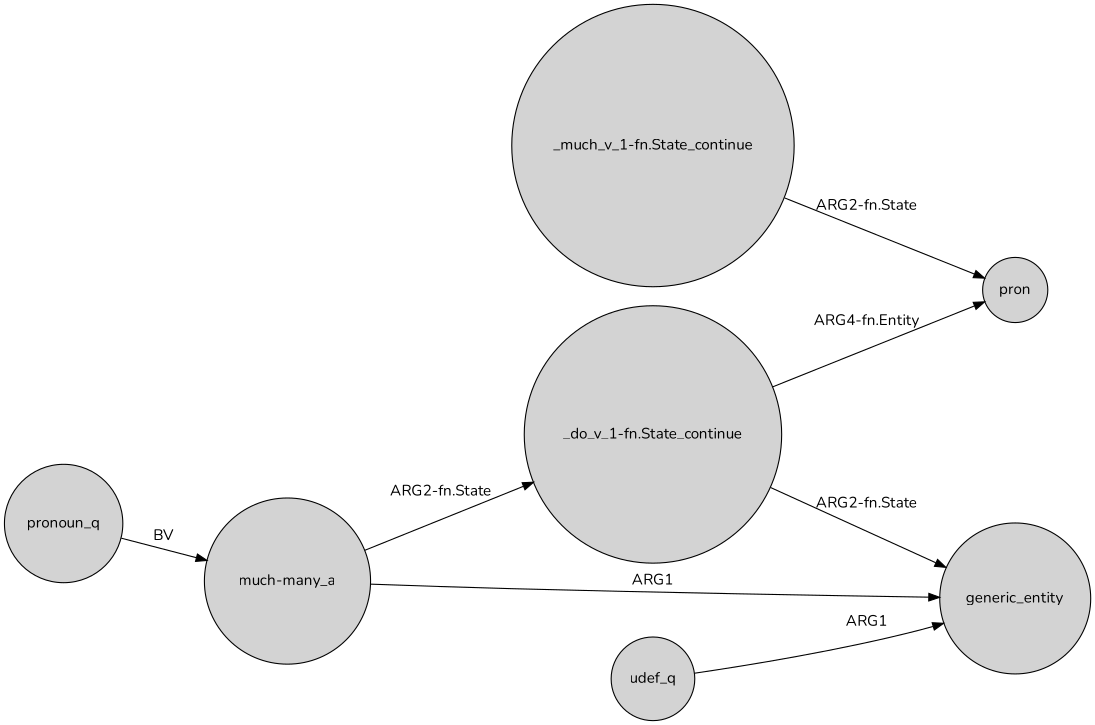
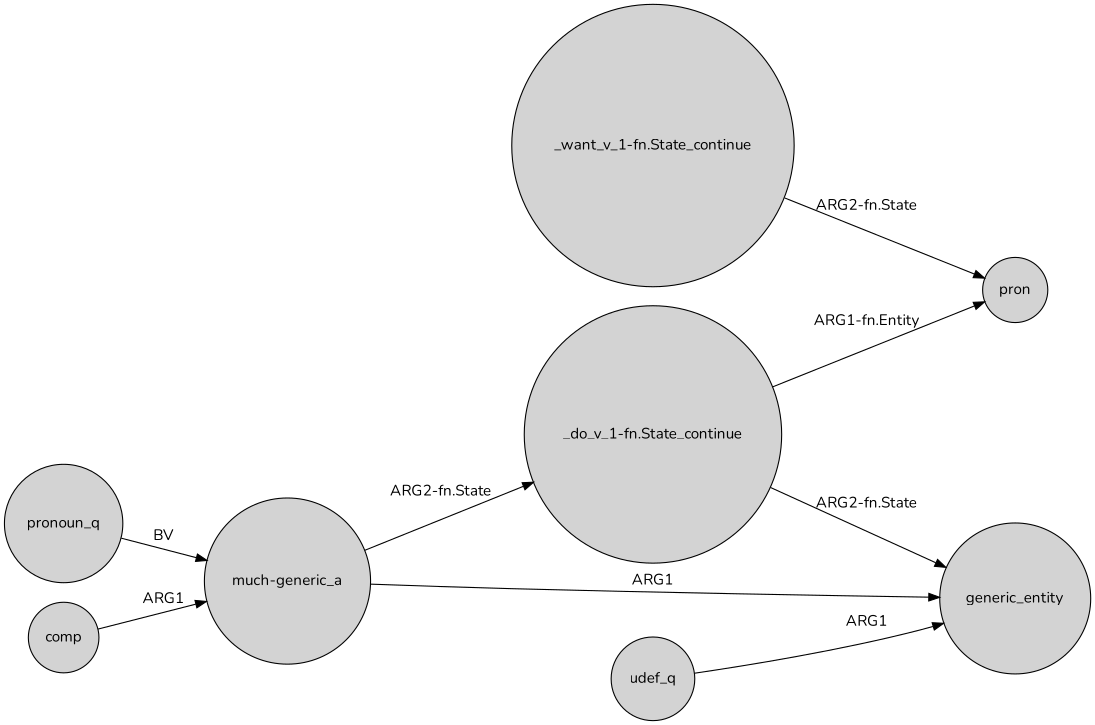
(653, 146) -> (653, 146)
(867, 321) -> (867, 321)
(287, 581) -> (287, 581)
none -> (64, 638)
